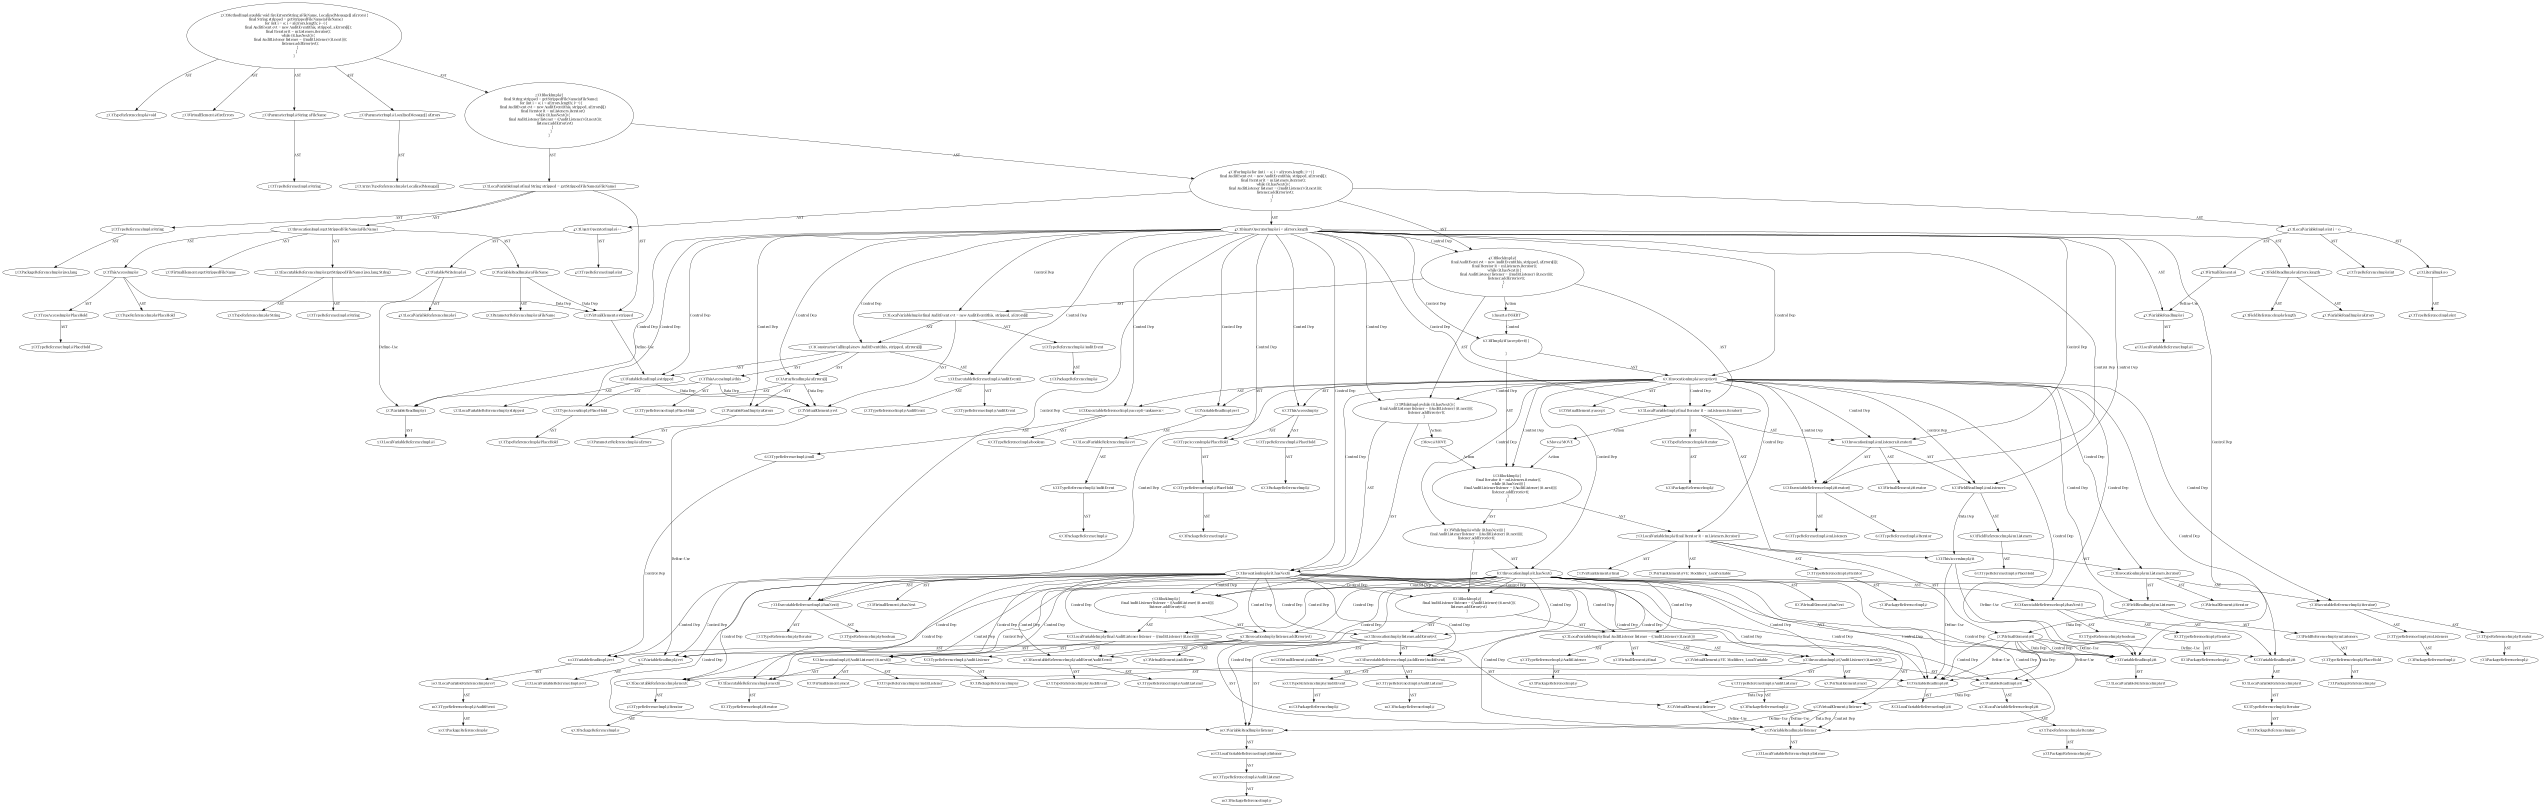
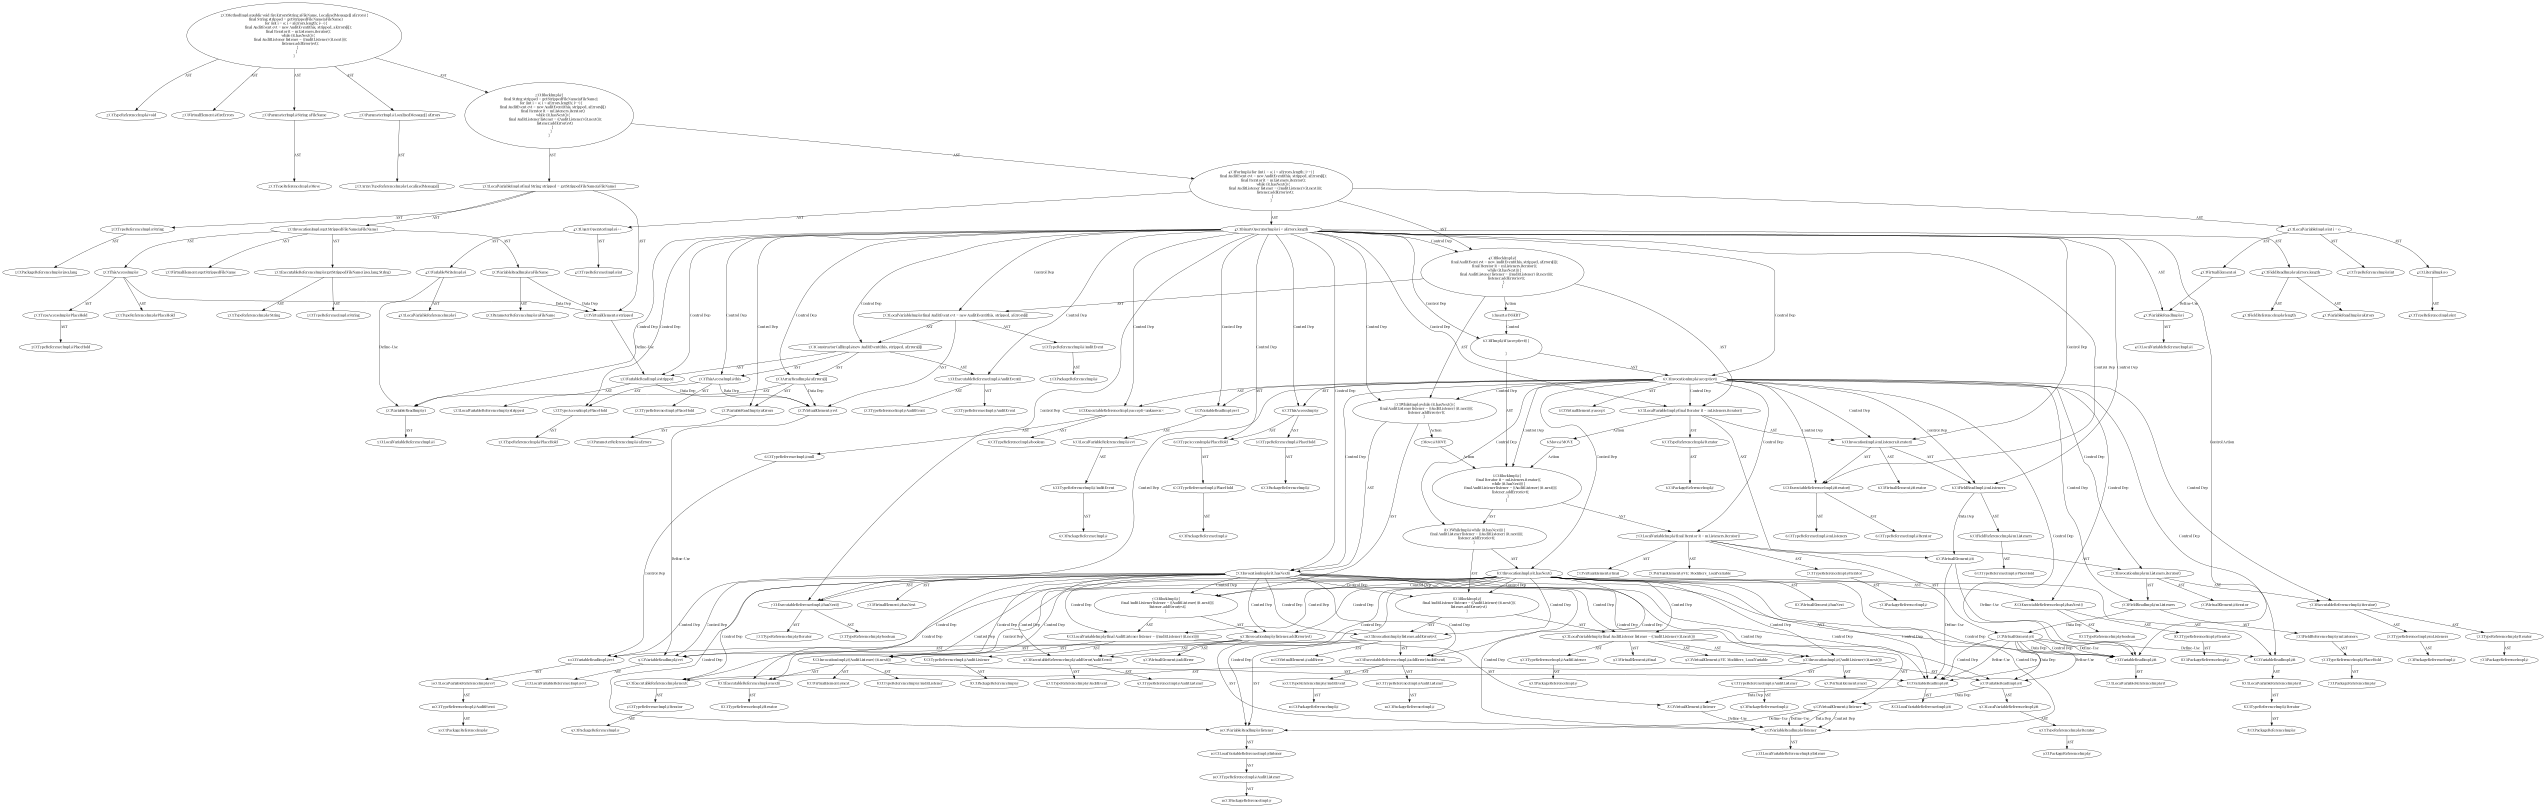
(294, 186) -> (294, 186)
none -> (914, 234)
(2222, 442) -> (2222, 442)
(1955, 559) -> (1955, 559)
